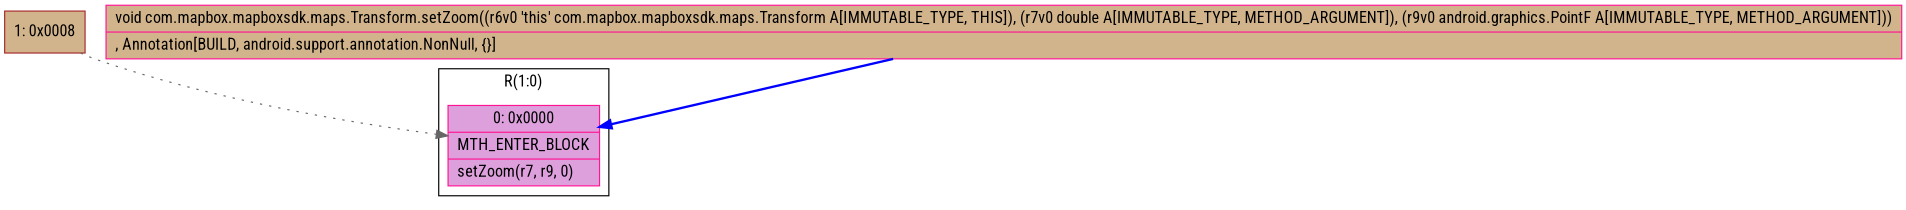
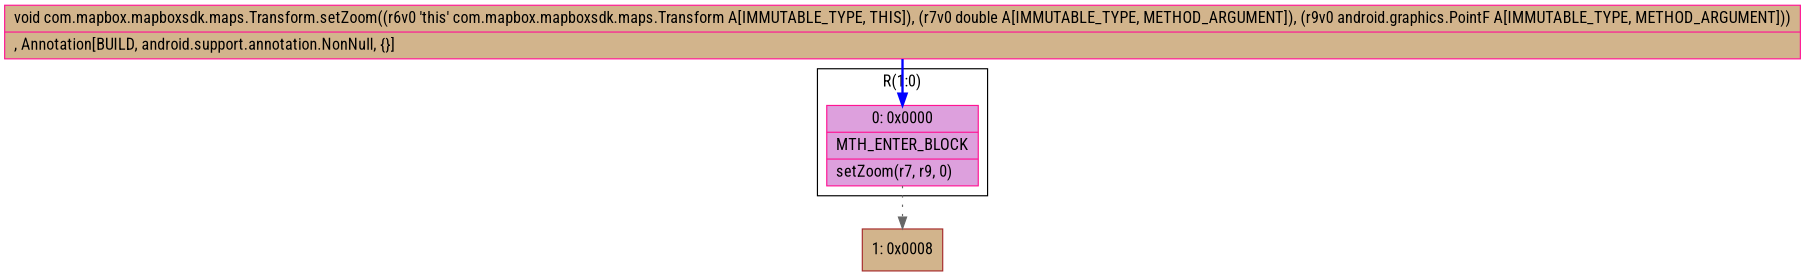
(256, 103) -> (903, 203)
